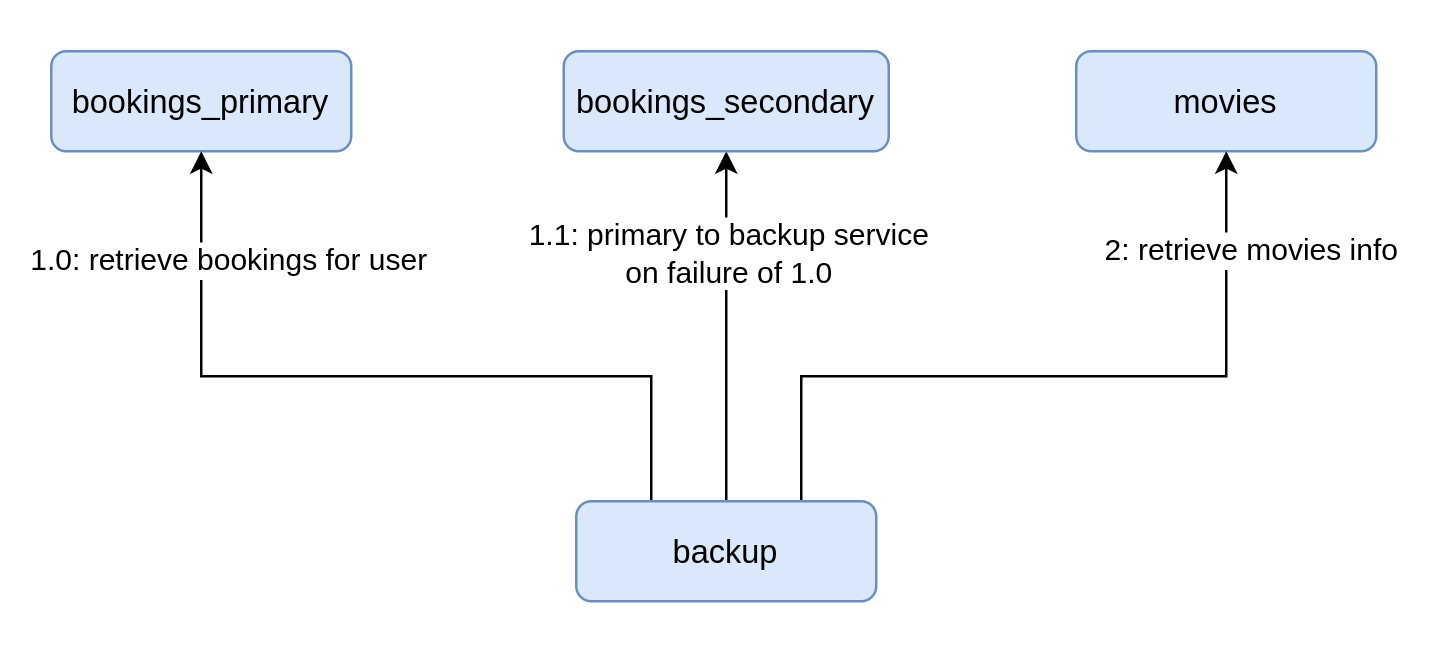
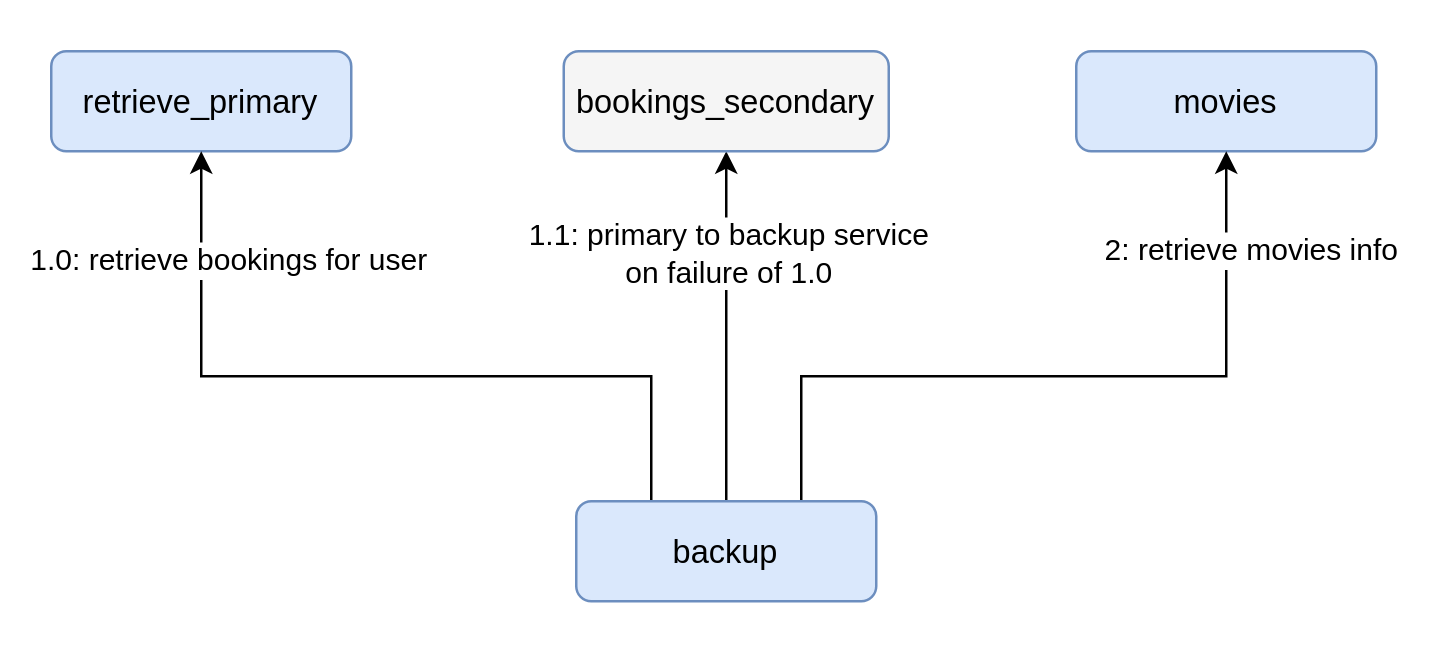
(201, 101) -> (201, 101)
(726, 101) -> (726, 101)
